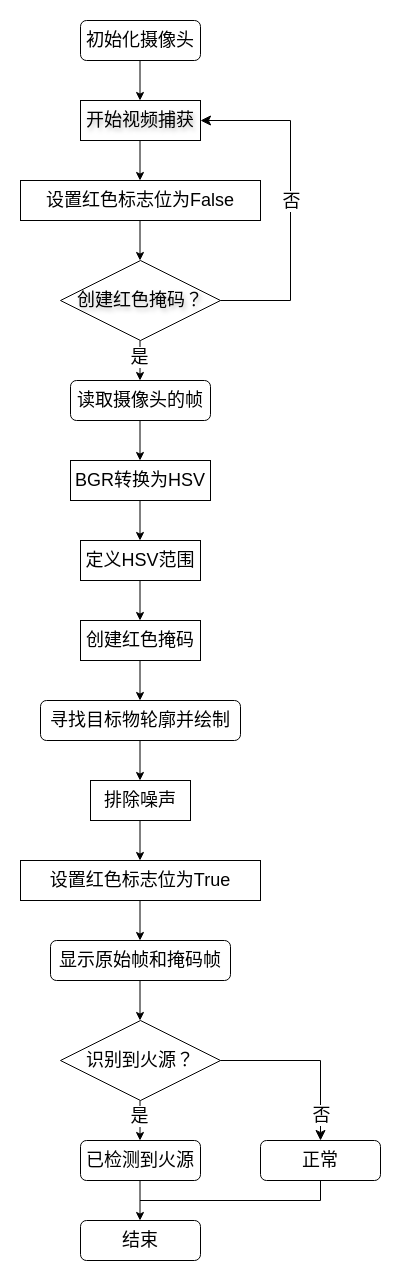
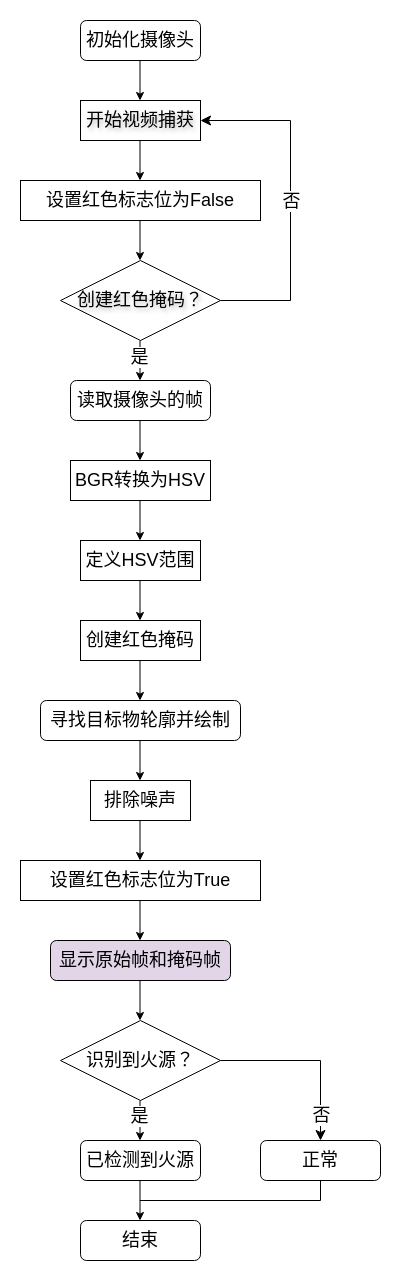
(141, 961) -> (141, 961)
